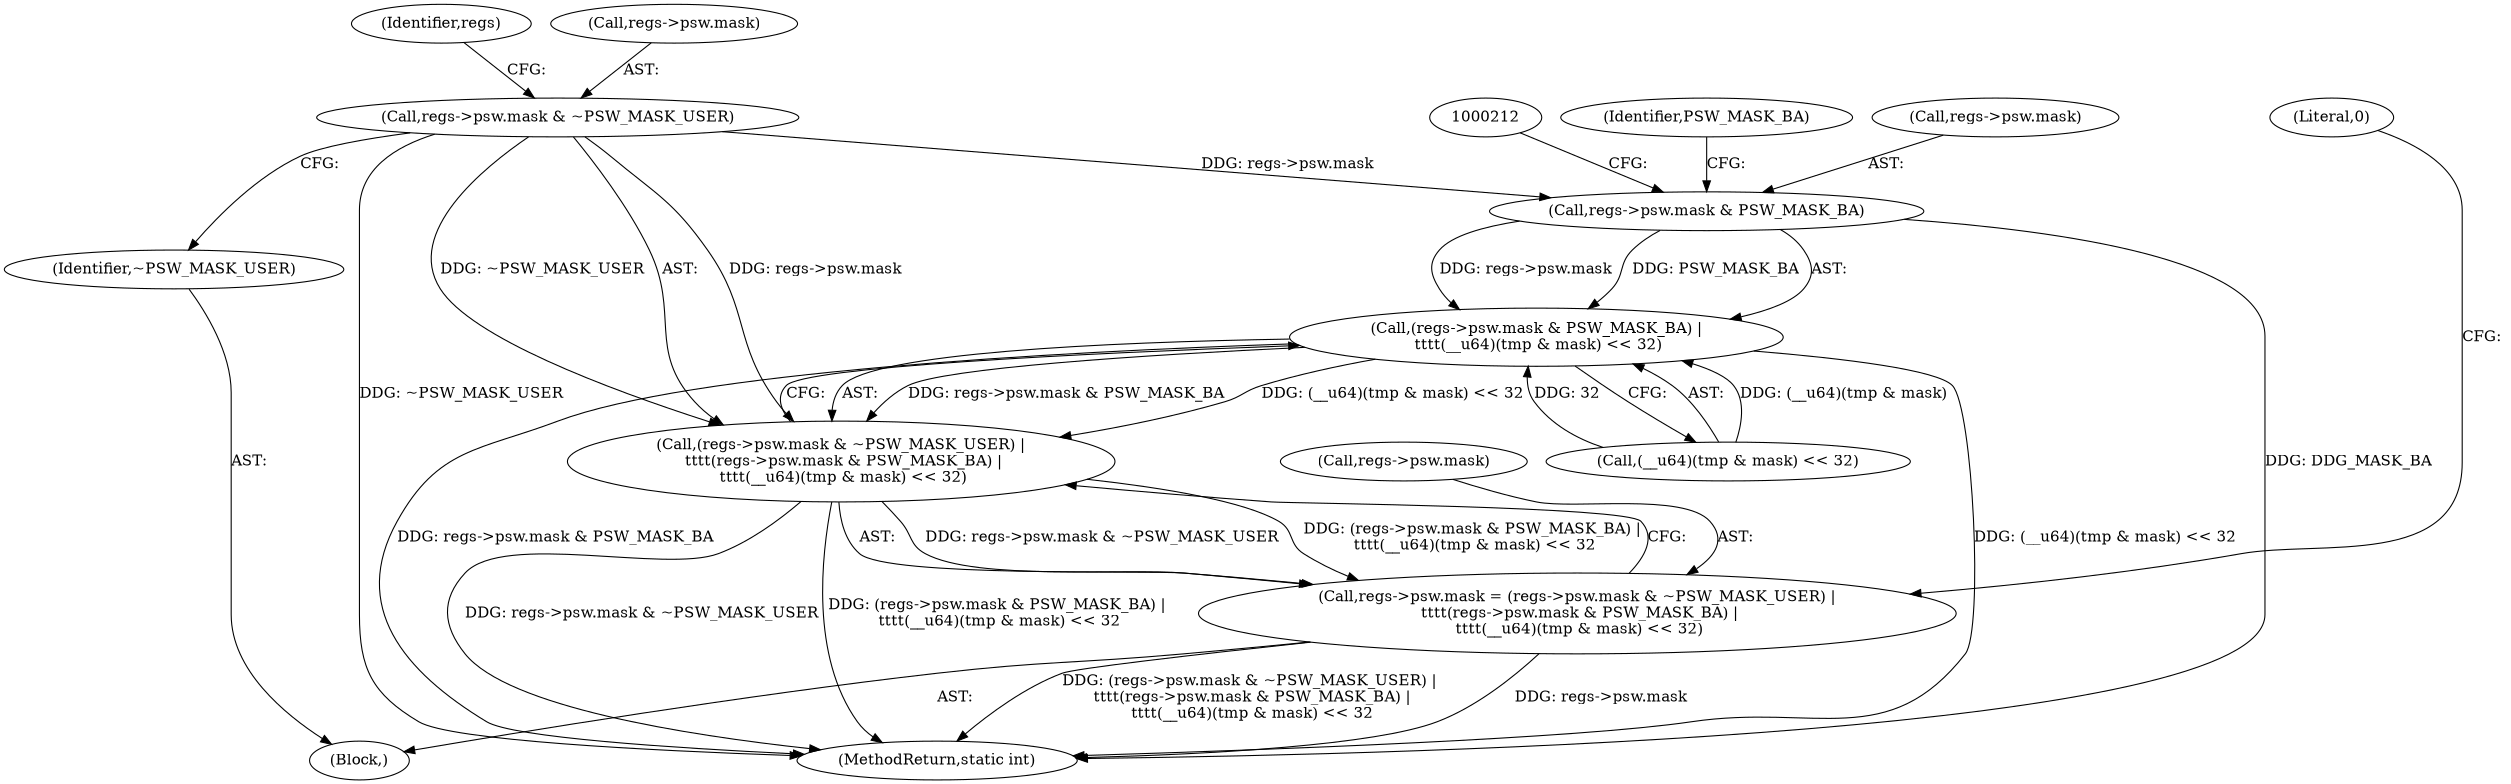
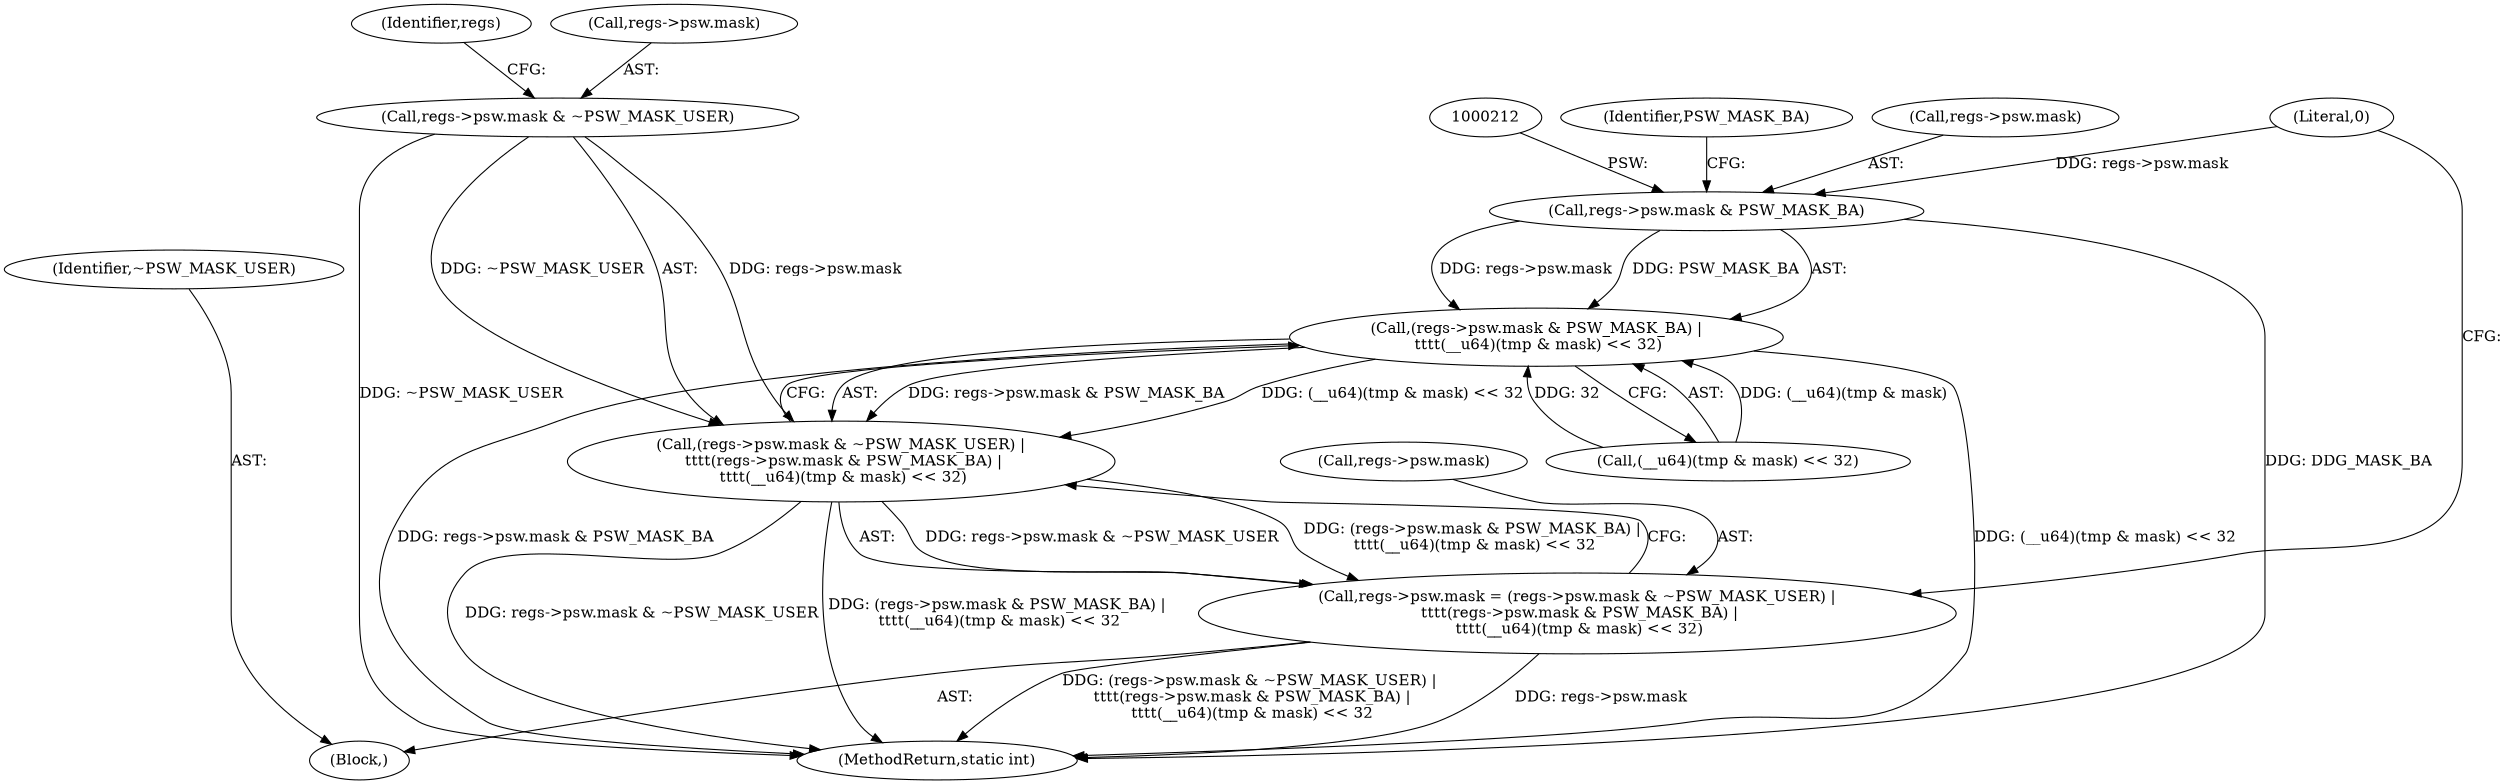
(290, 162) -> none
(1131, 164) -> (2051, 160)
(1631, 164) -> (1631, 164)
